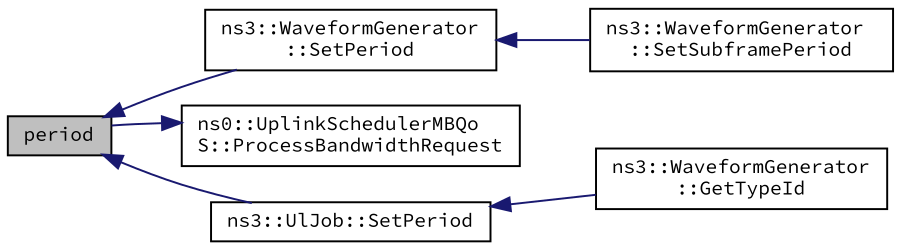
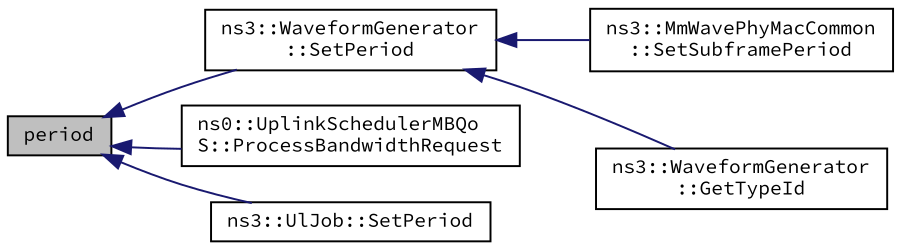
(742, 40) -> (742, 40)
(137, 124) -> (157, 148)
(553, 200) -> (580, 110)
